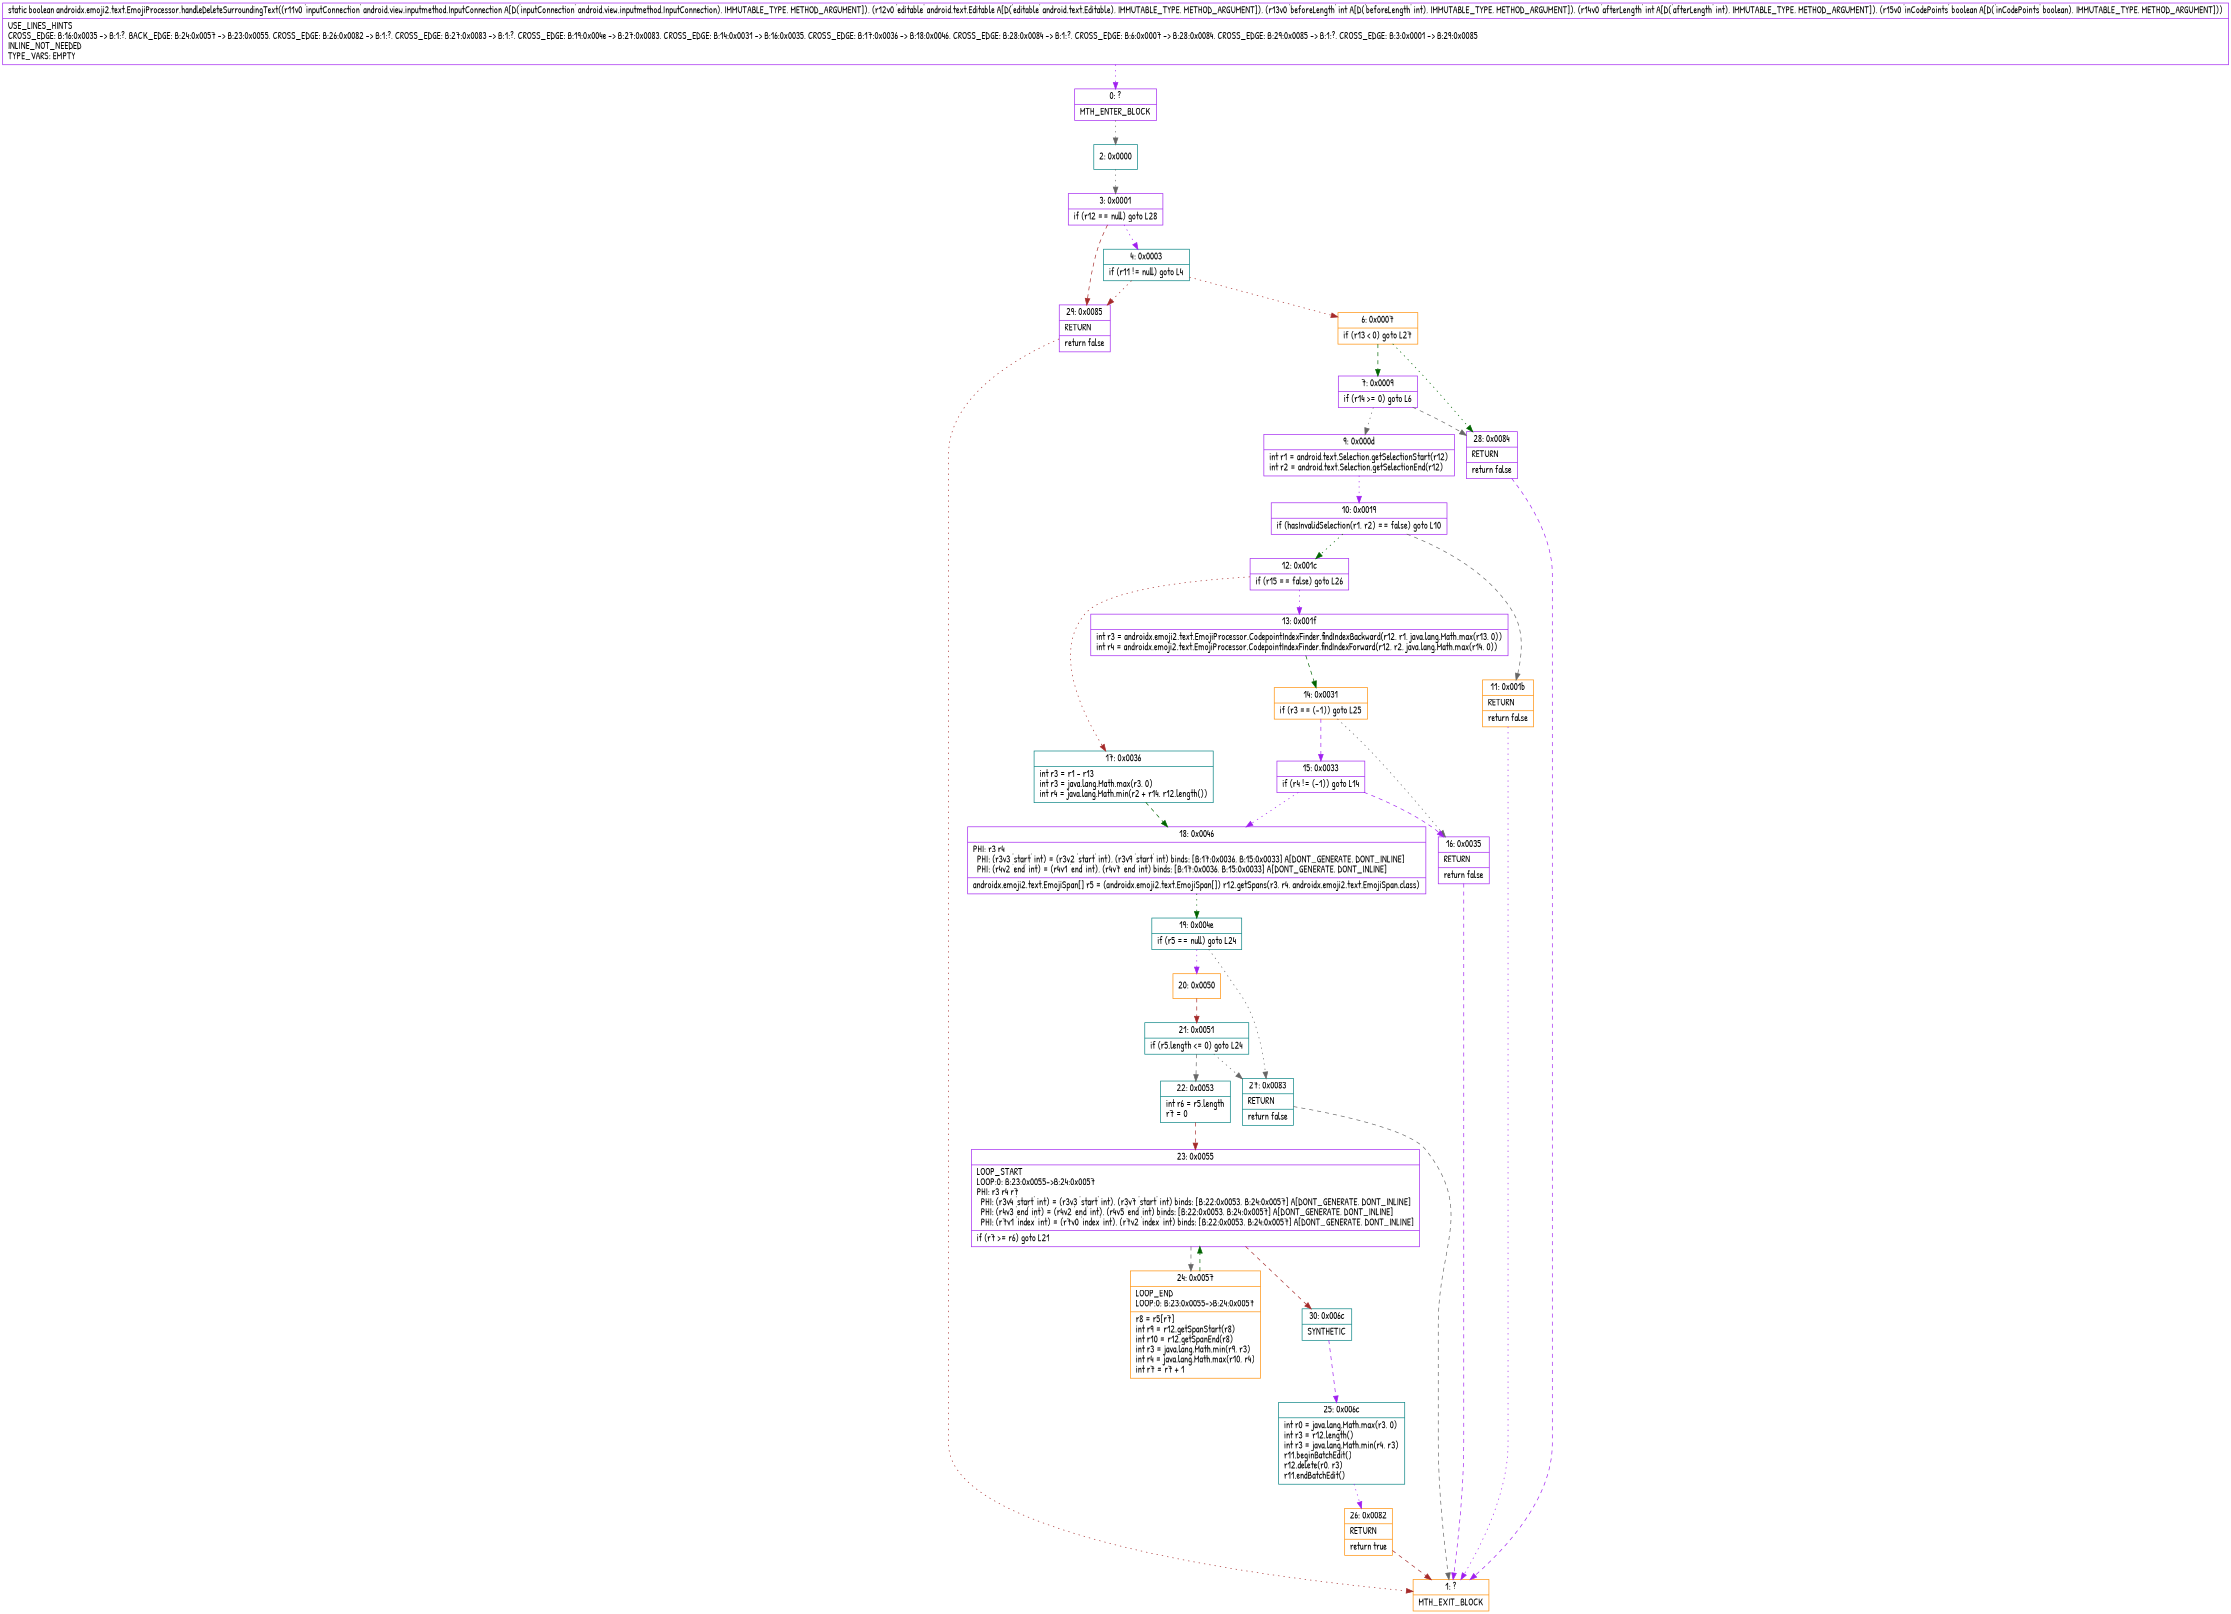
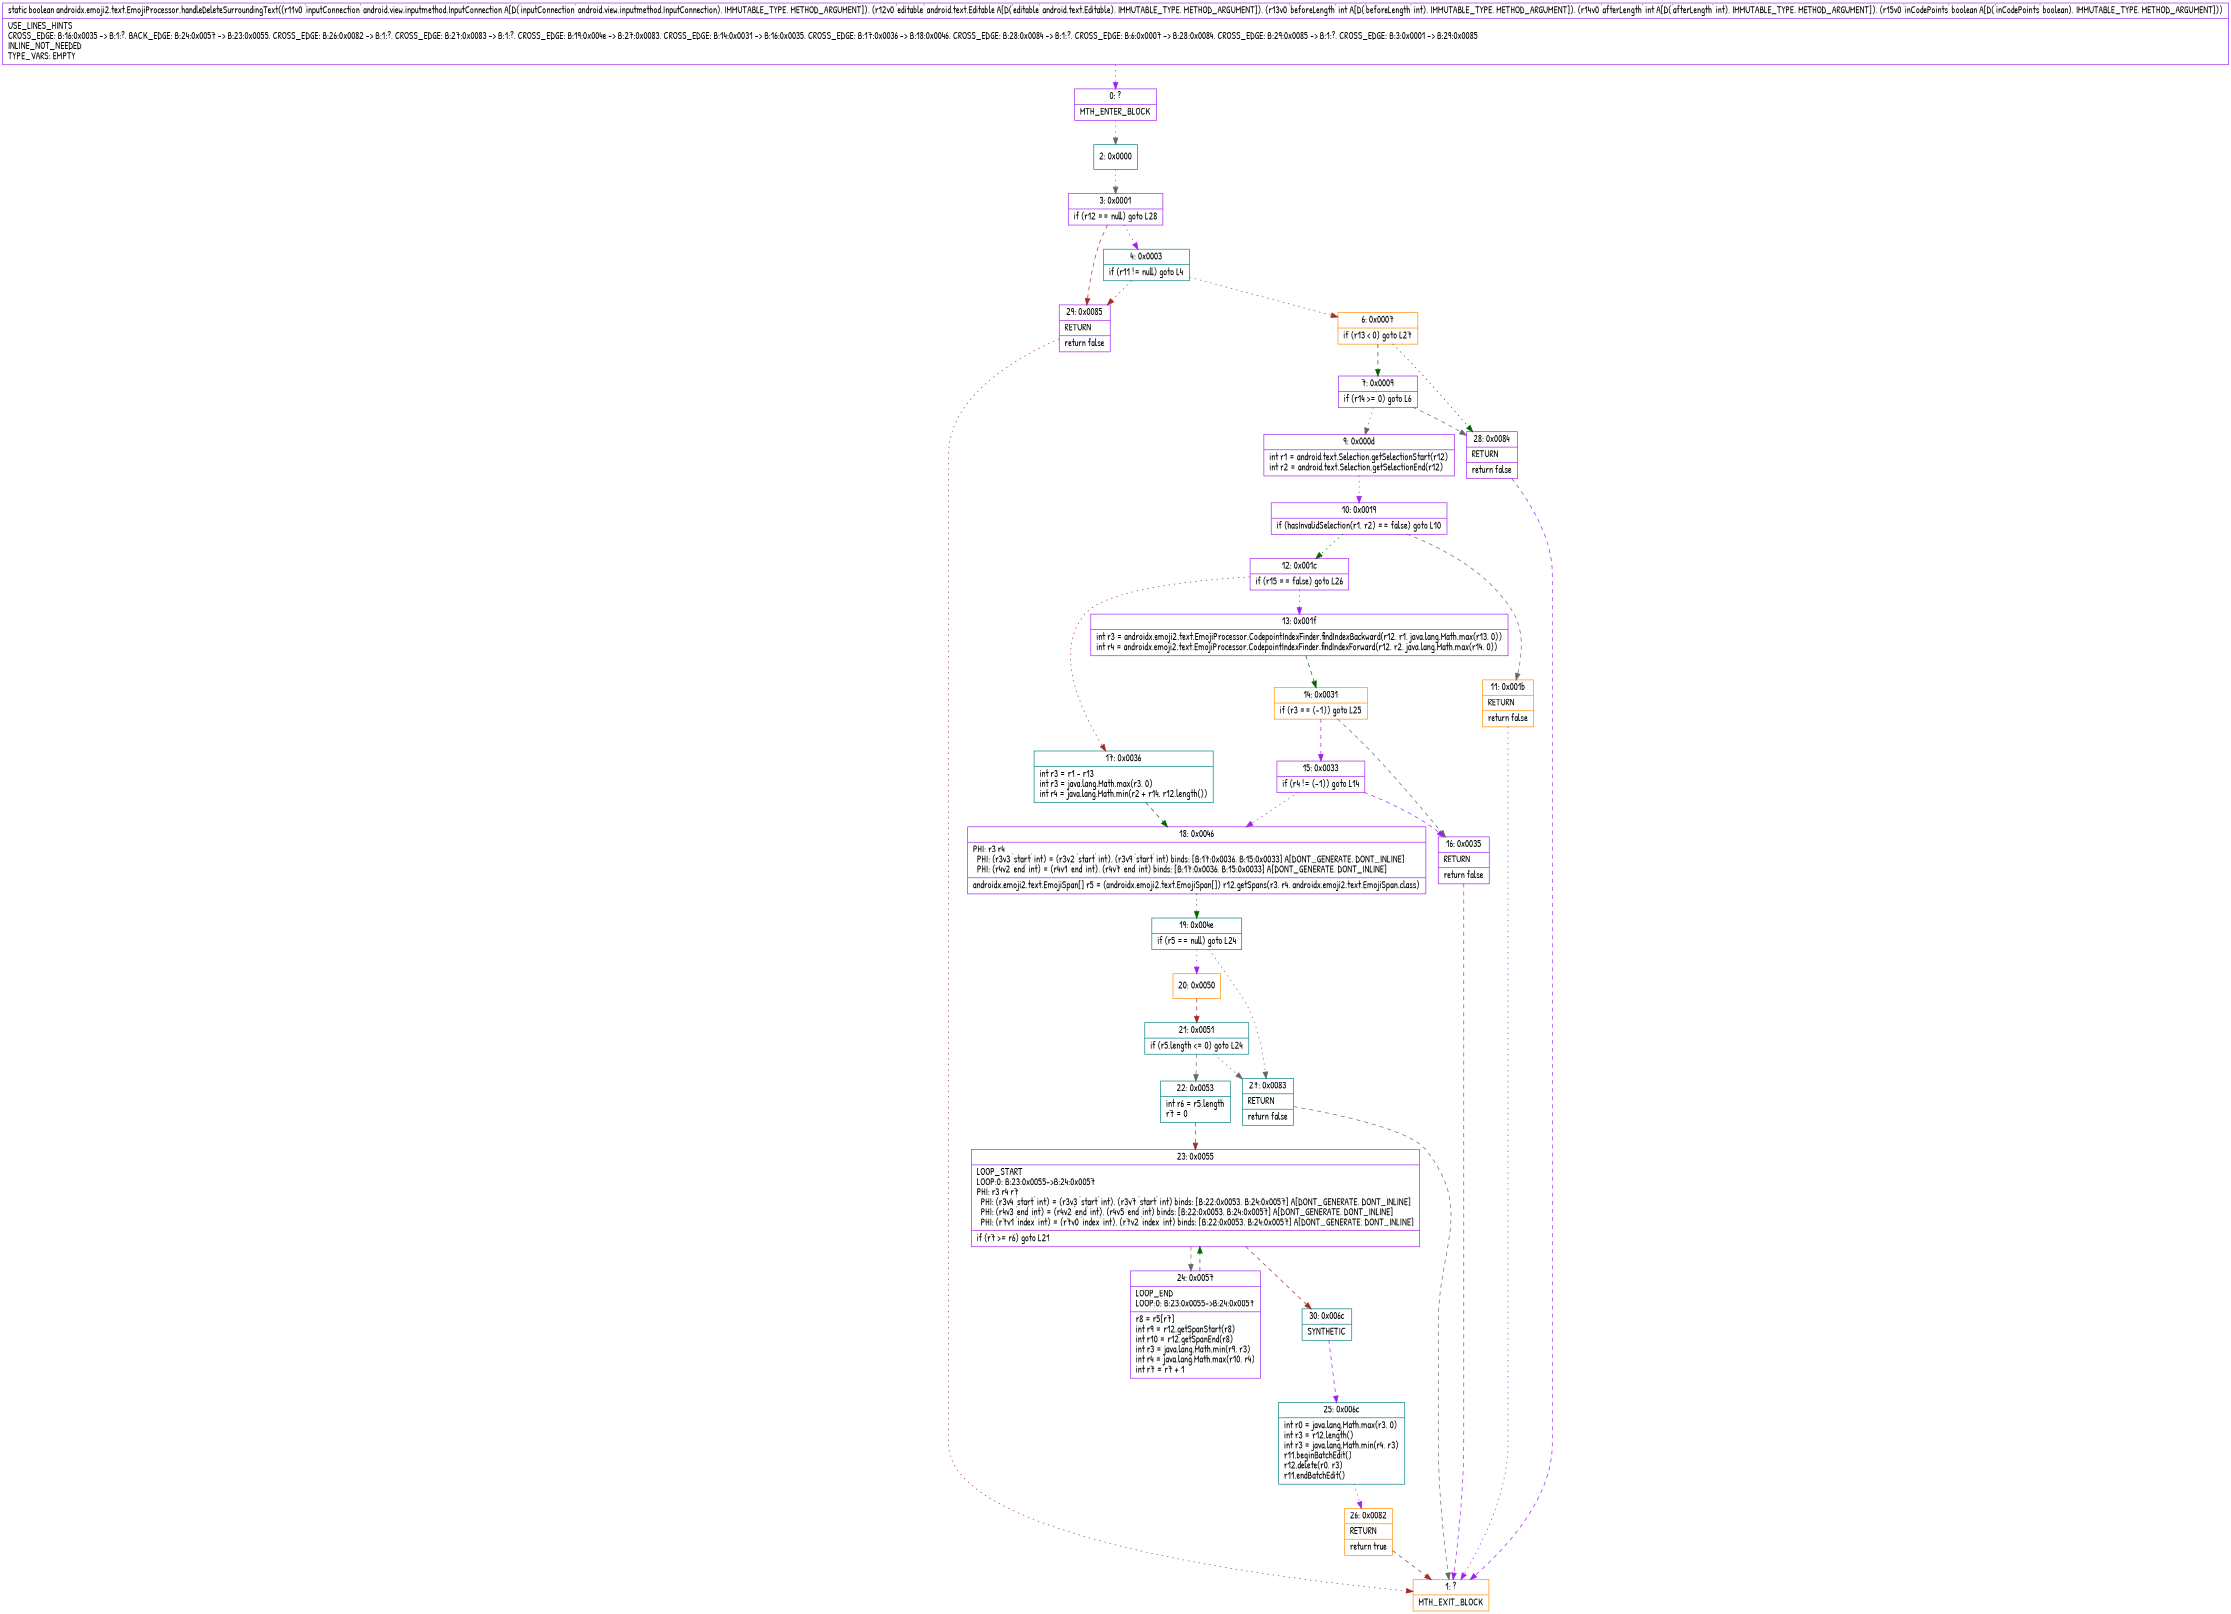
(1391, 774) -> (1391, 774)
(1195, 1325) -> (1195, 1325)
